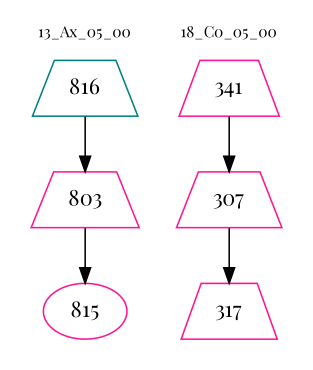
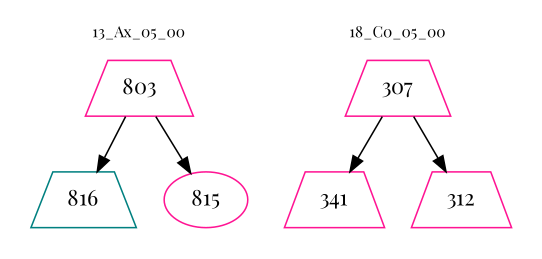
(85, 136) -> (115, 137)
(229, 136) -> (370, 137)
(229, 311) -> (461, 200)
